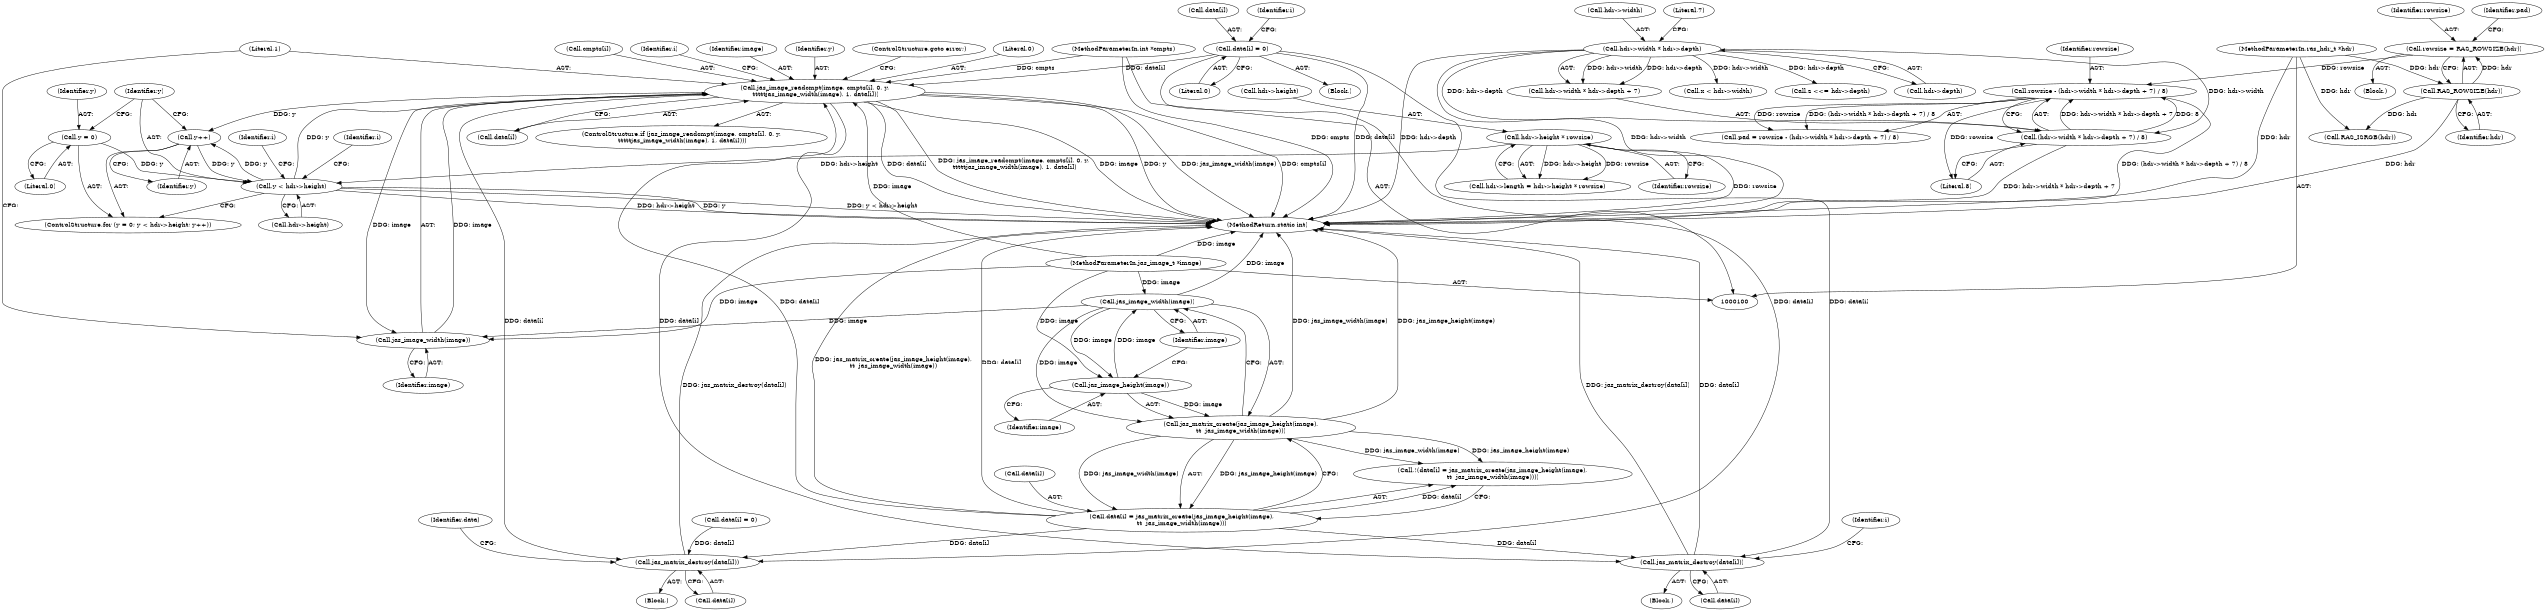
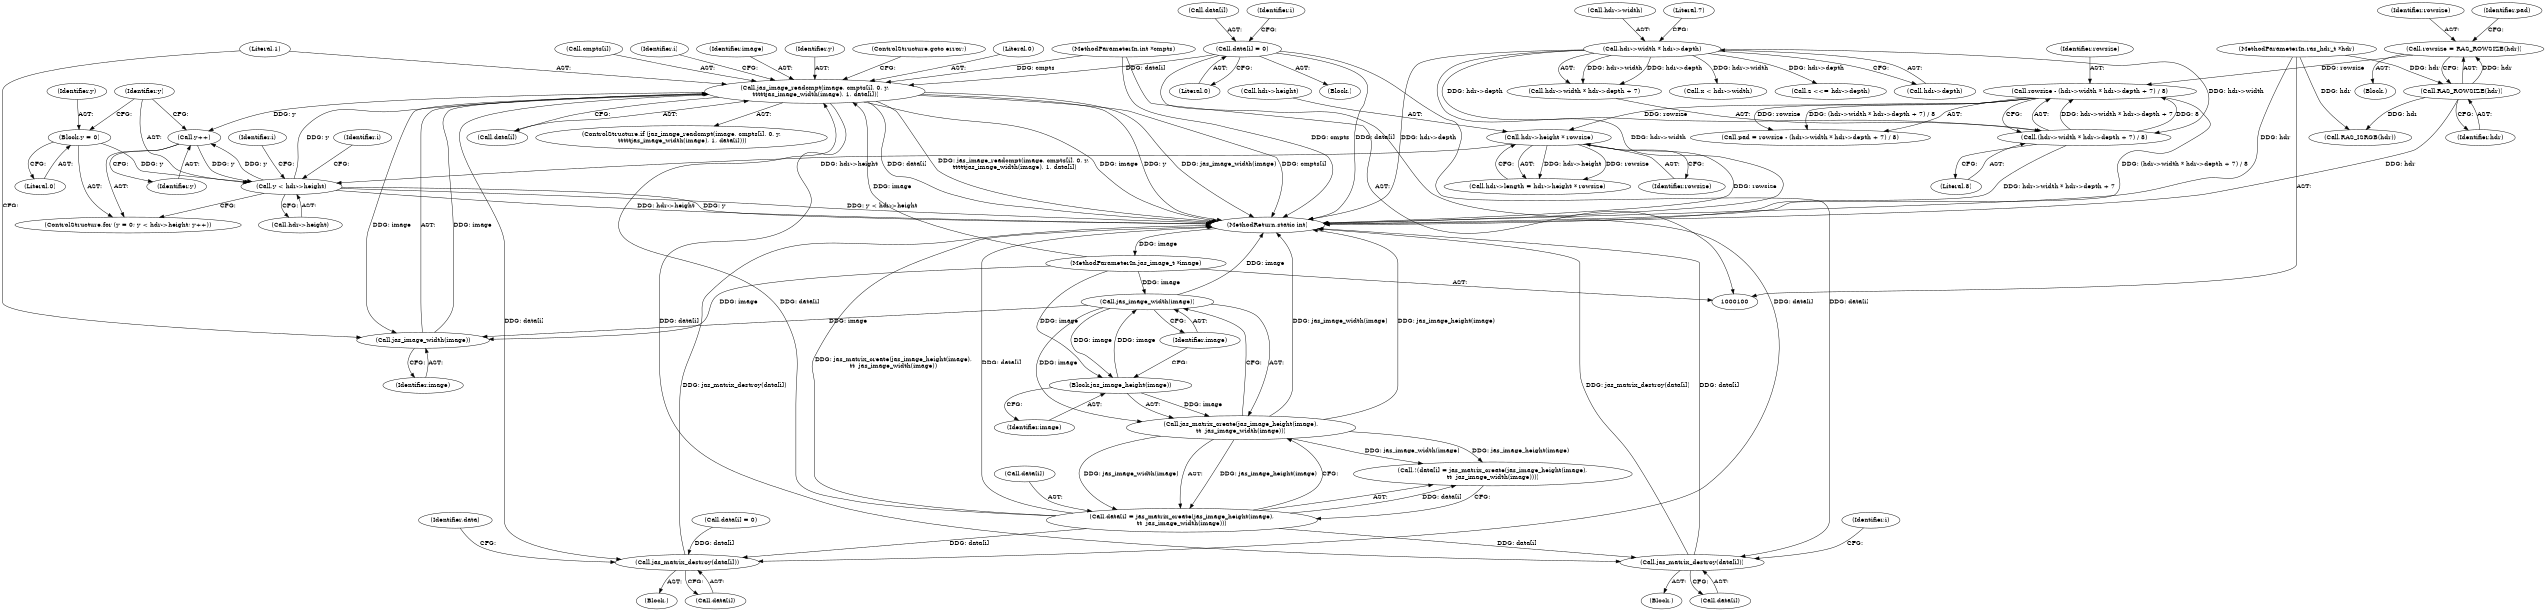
(1975, 115) -> (1769, 105)
(80, 138) -> (80, 138)
(1193, 242) -> (1172, 233)
(1121, 385) -> (1121, 385)
